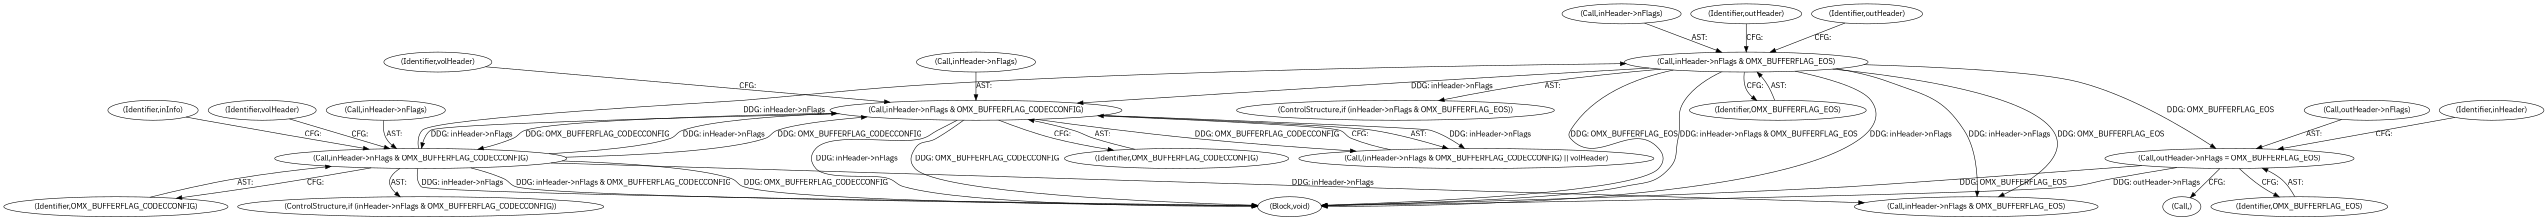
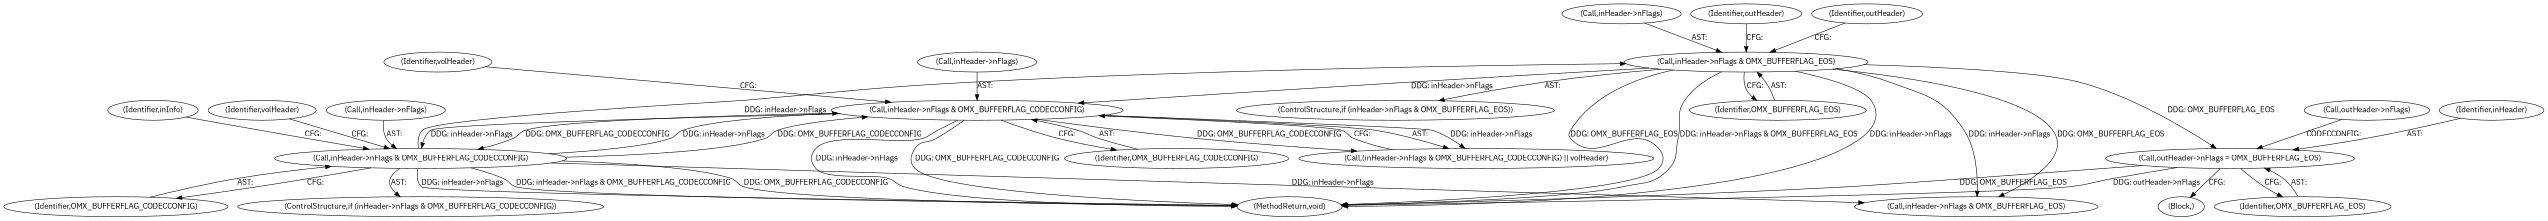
(2315, 134) -> (2335, 134)
(2385, 134) -> (2416, 134)
(1290, 207) -> (1290, 207)
(2182, 207) -> (2181, 207)
